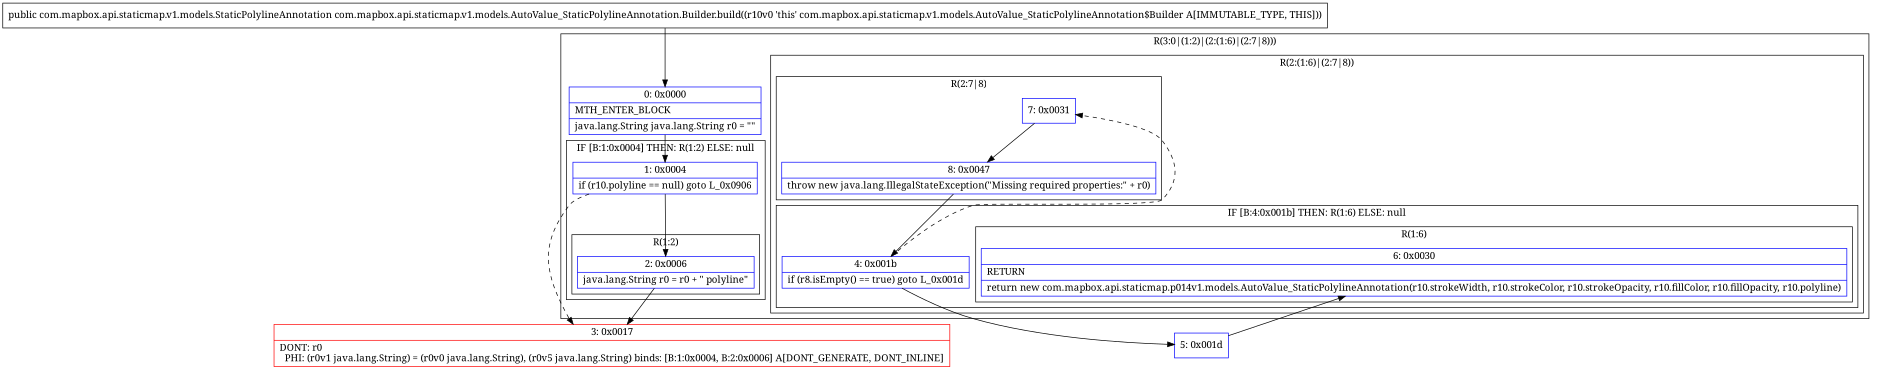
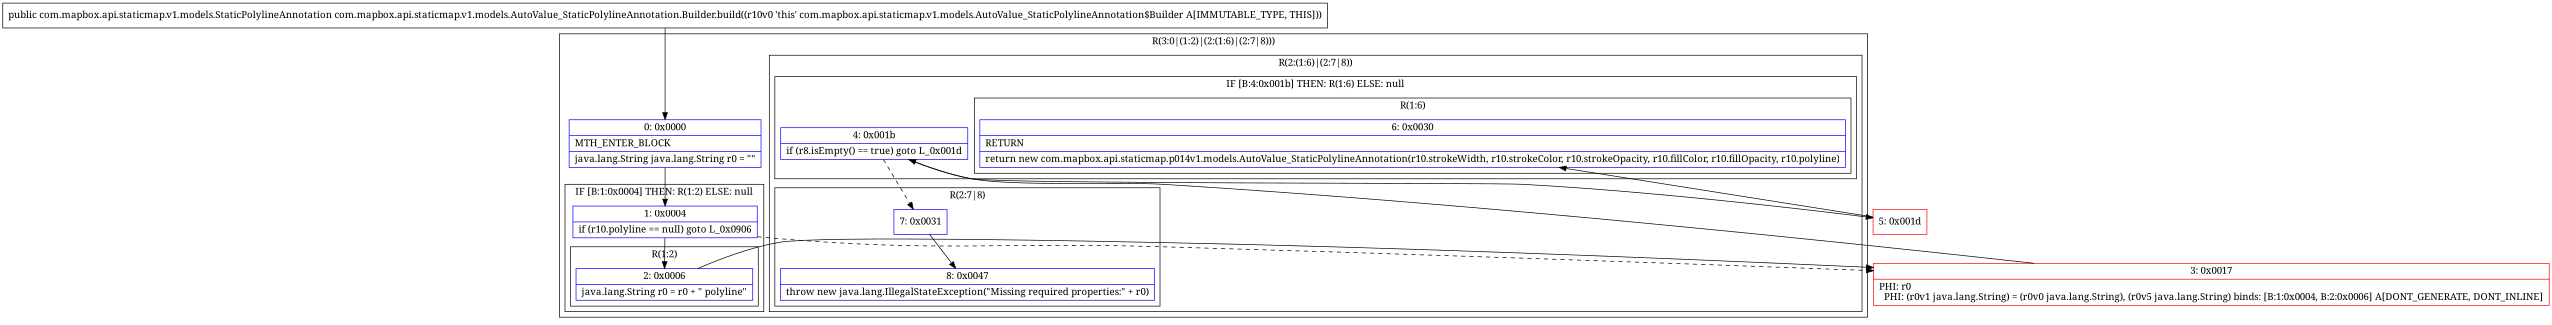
(925, 223) -> (1474, 208)
(1201, 345) -> (1900, 222)
(302, 348) -> (1897, 287)
